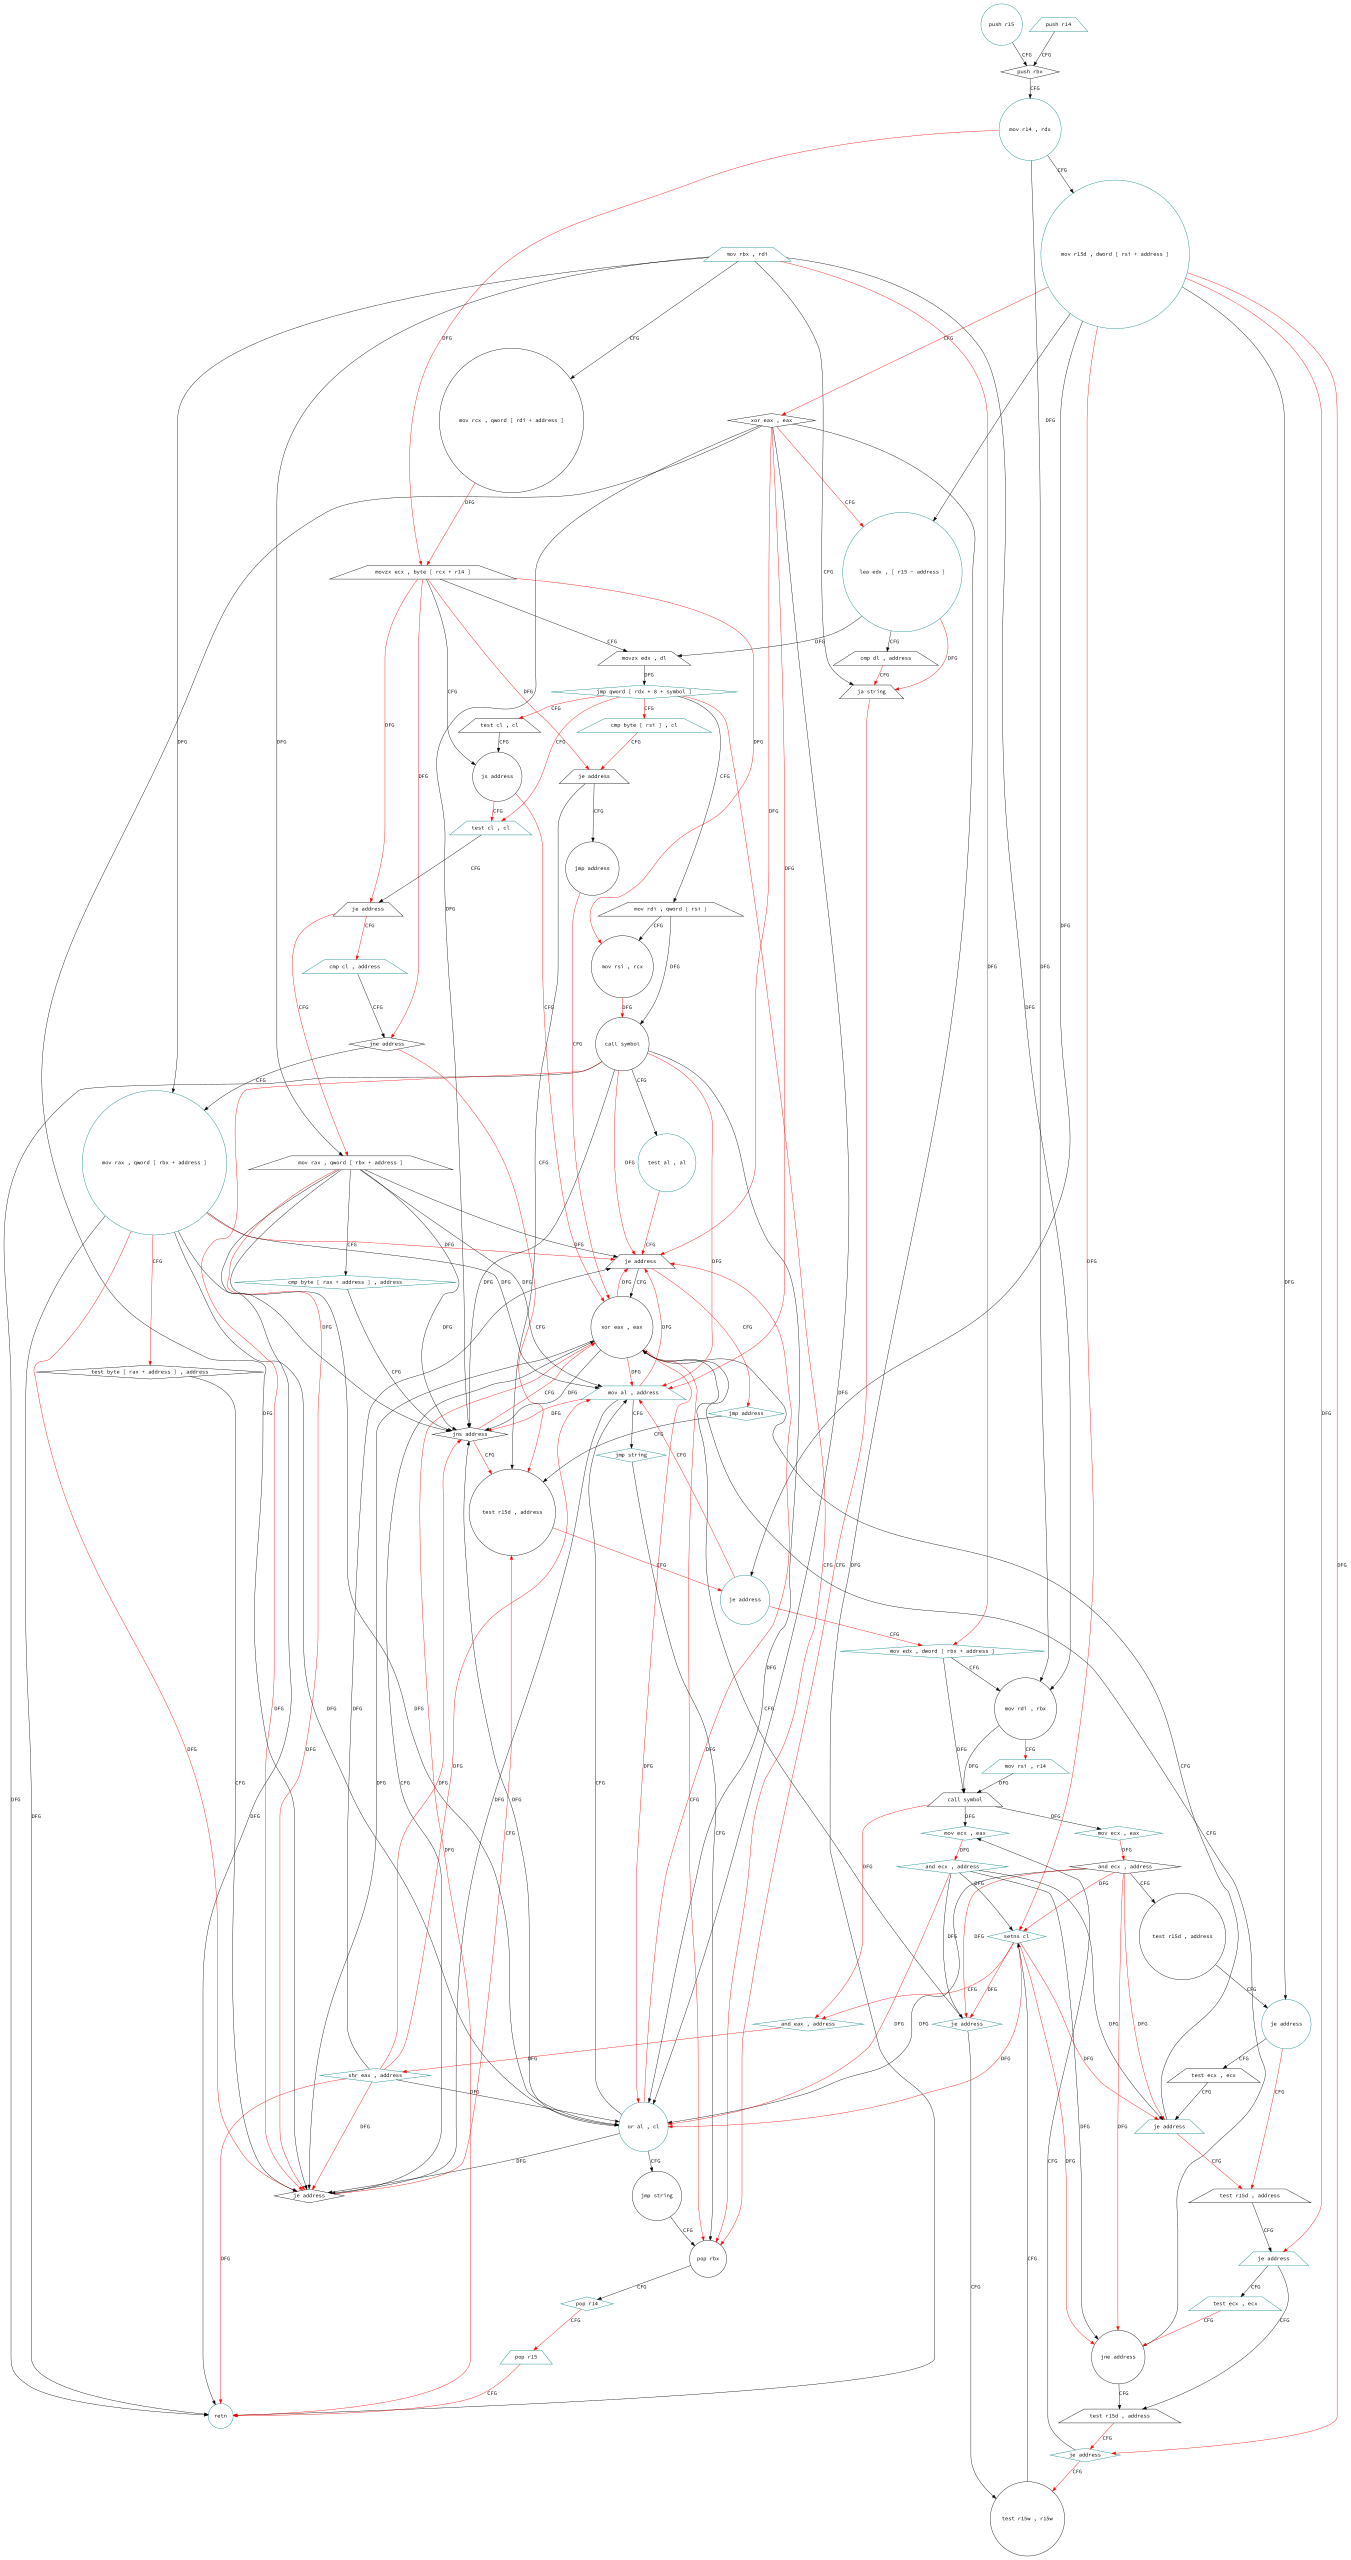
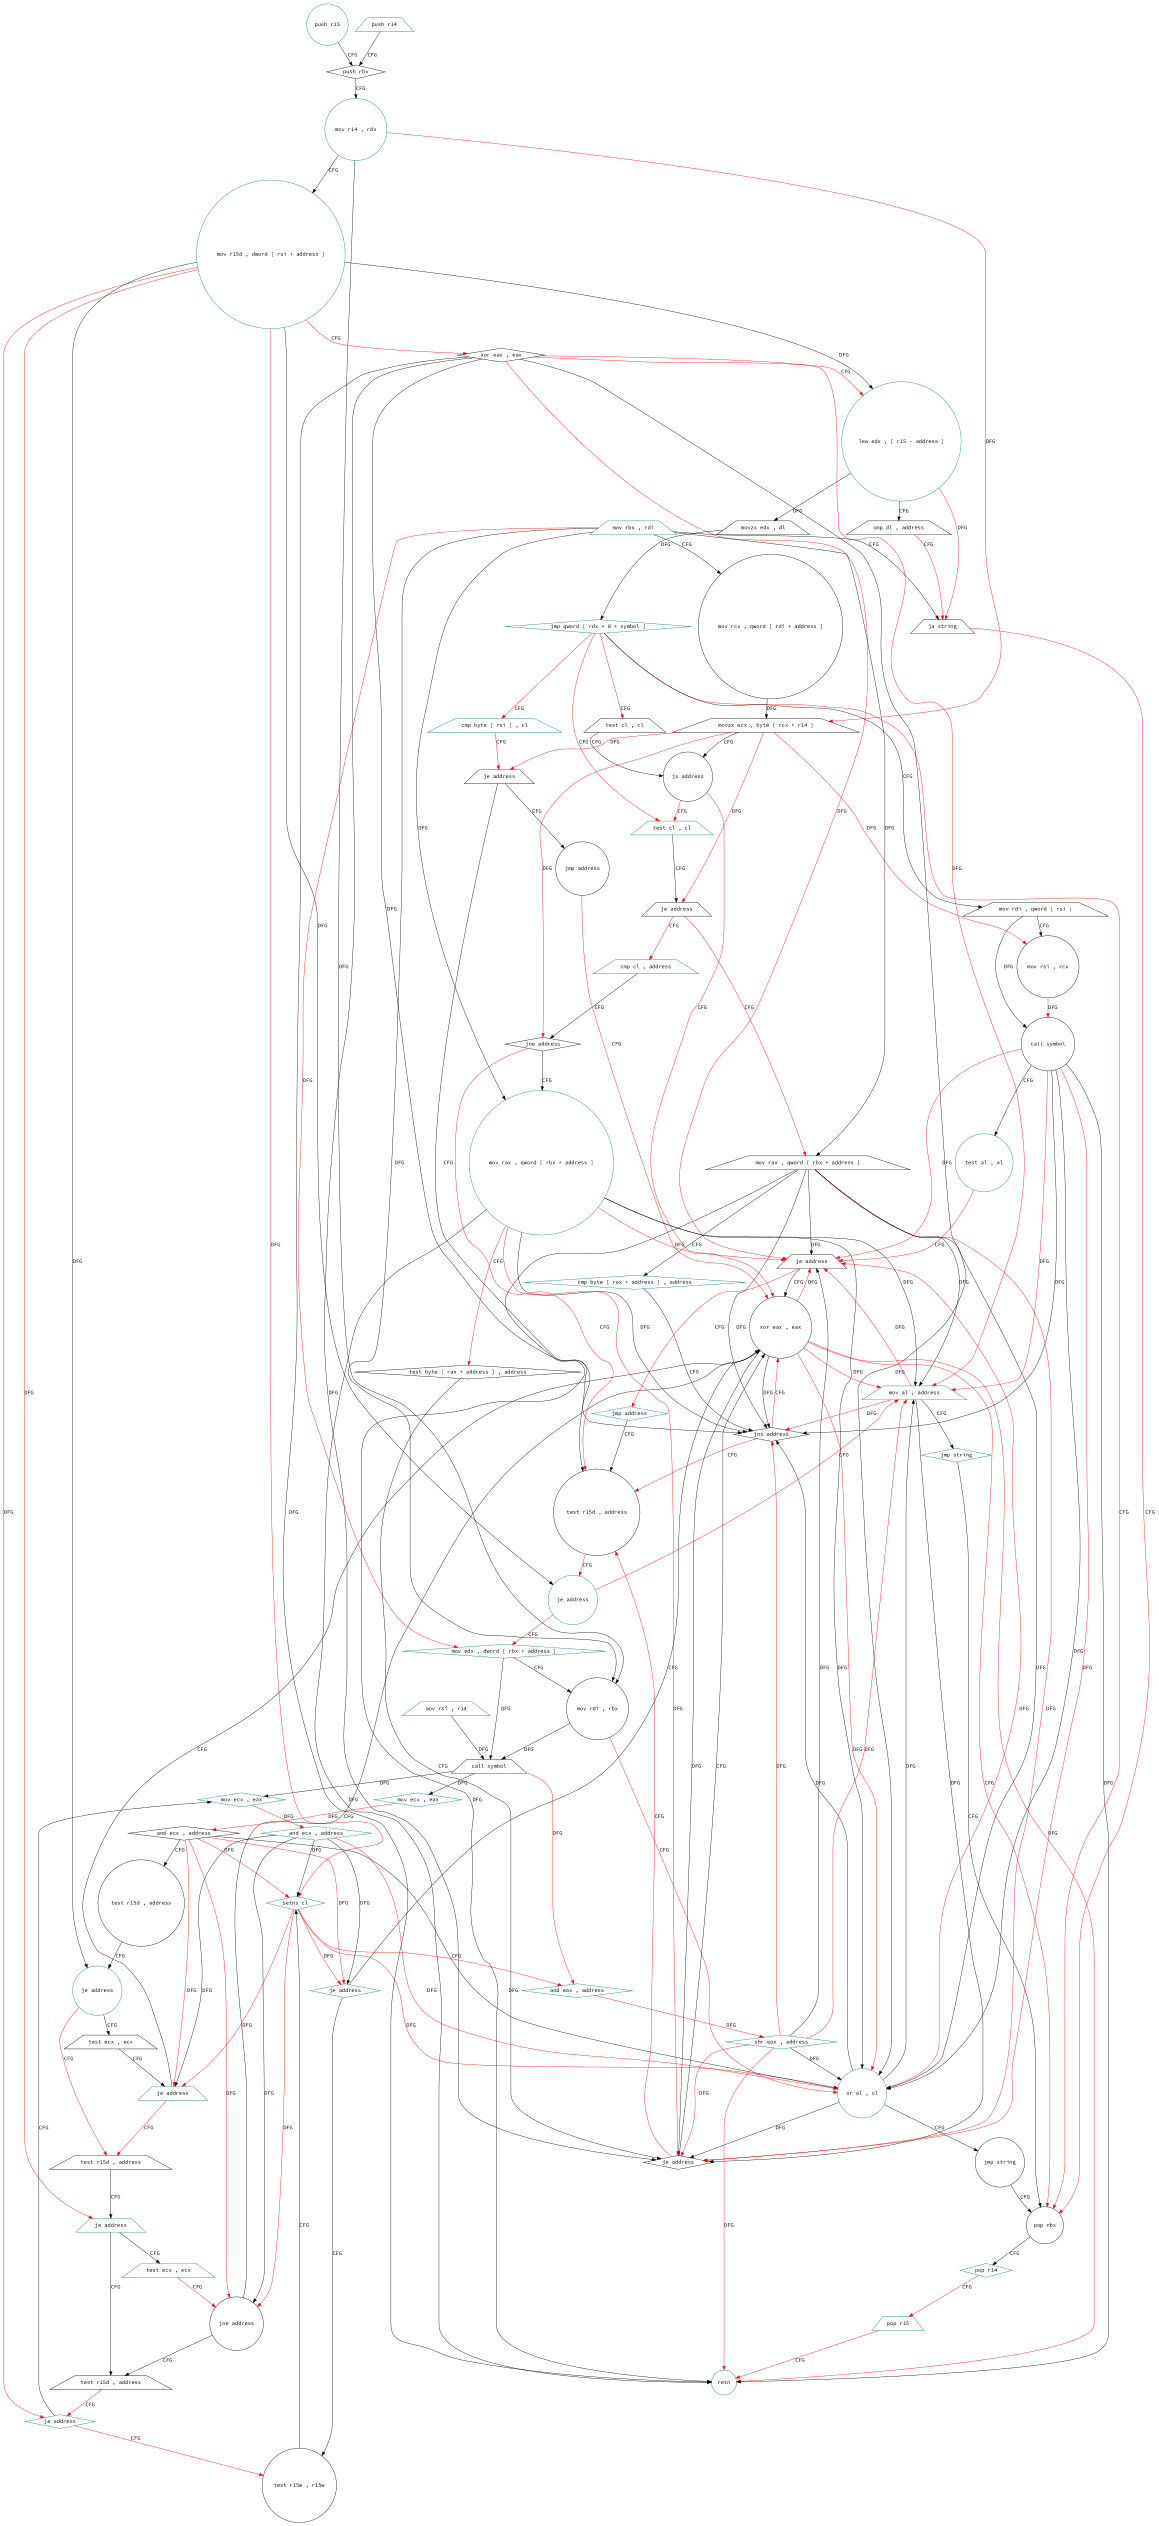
(452, 522) -> (767, 707)
(532, 615) -> none
(1026, 1748) -> (699, 1947)
(600, 1783) -> (911, 1766)
